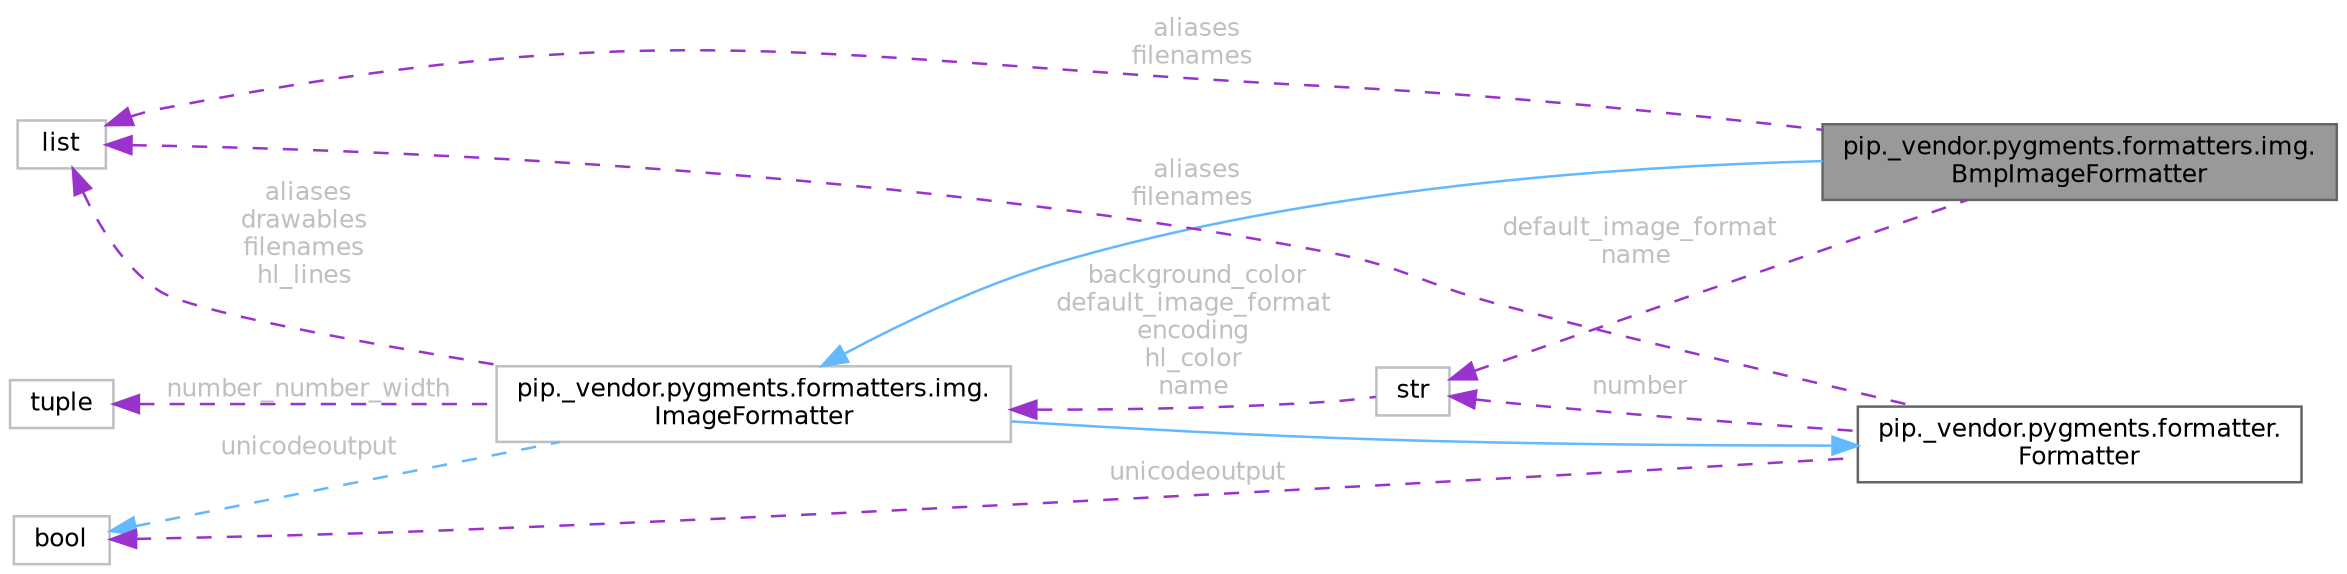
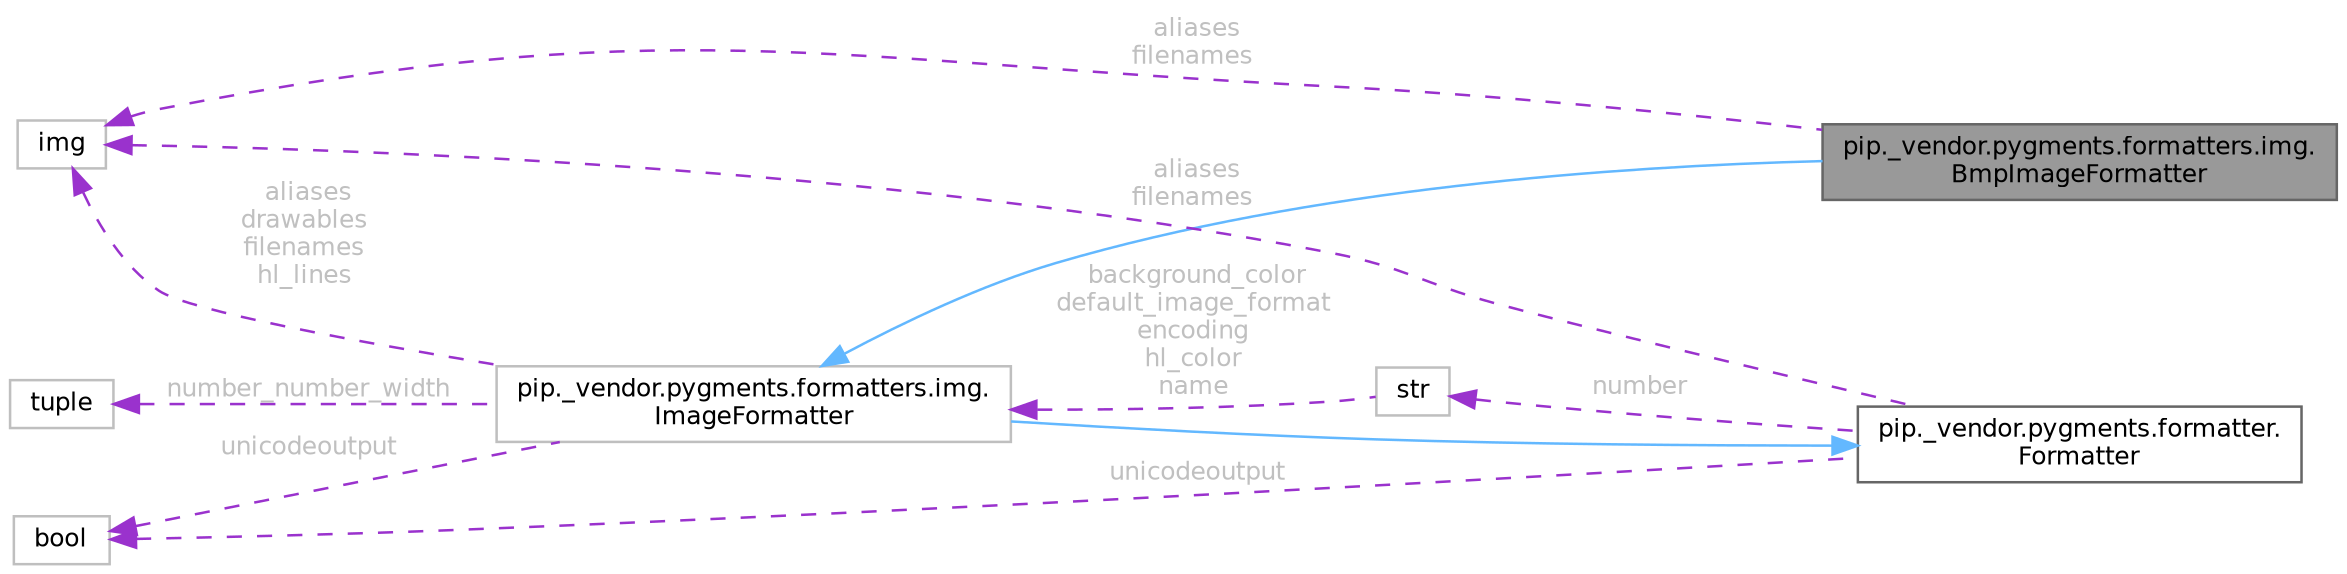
(62, 144) -> (62, 144)
(1721, 285) -> none
(348, 484) -> (348, 484)
